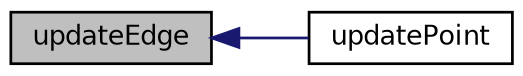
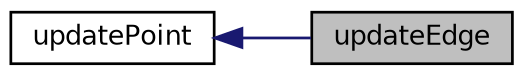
(274, 38) -> (277, 38)
